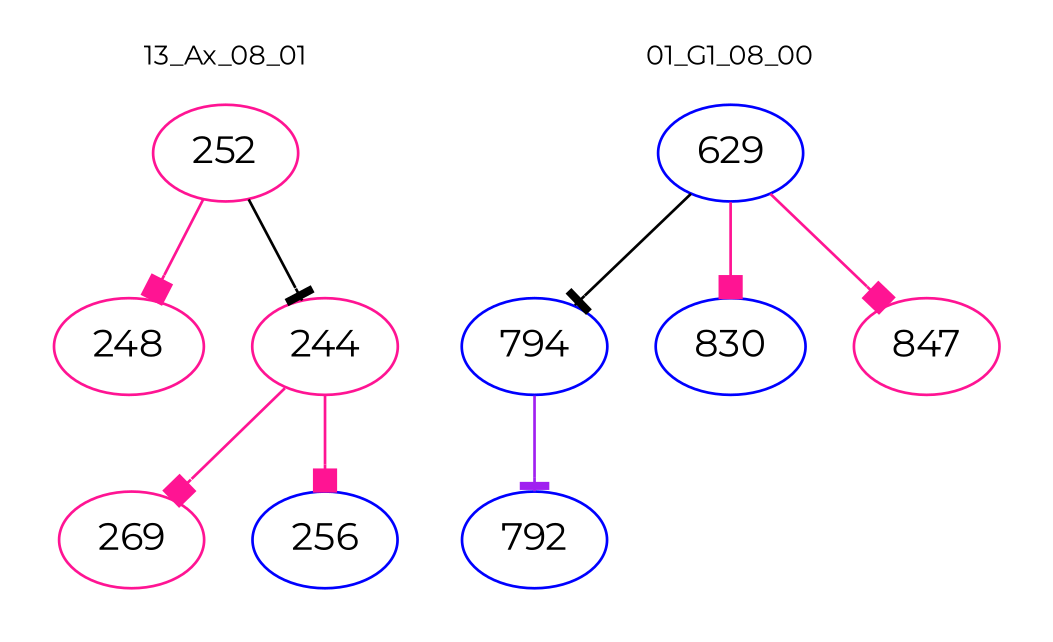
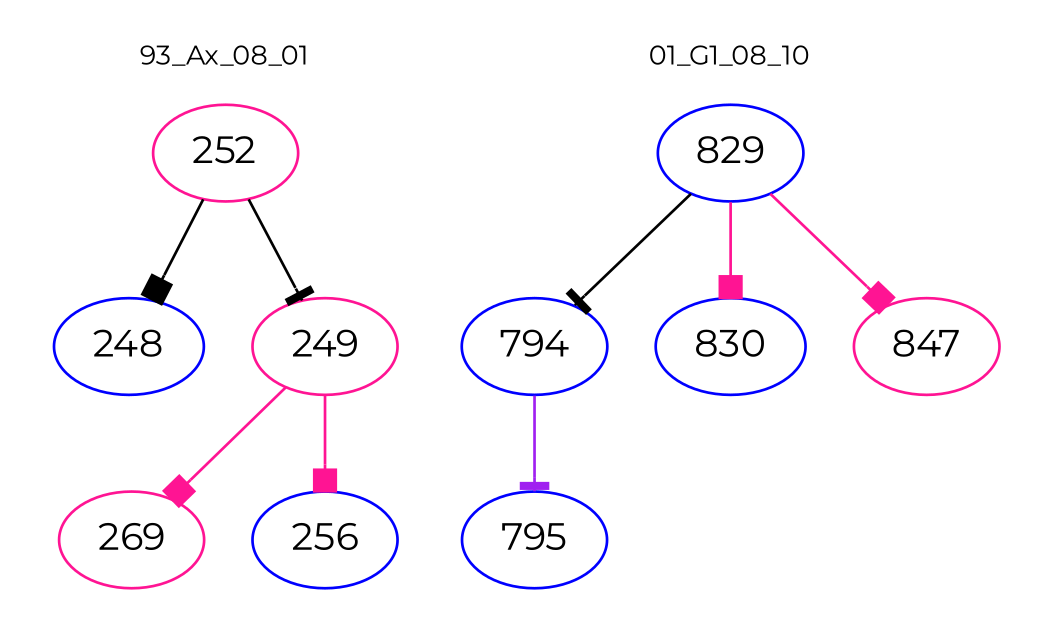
(226, 58) -> (226, 58)
(731, 58) -> (731, 58)
(731, 153) -> (731, 153)
(184, 237) -> (184, 237)
(129, 347) -> (129, 347)
(325, 347) -> (325, 347)
(535, 540) -> (535, 540)
